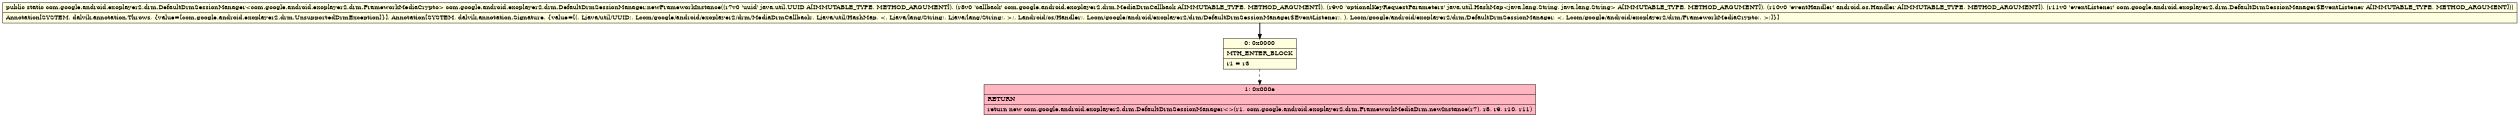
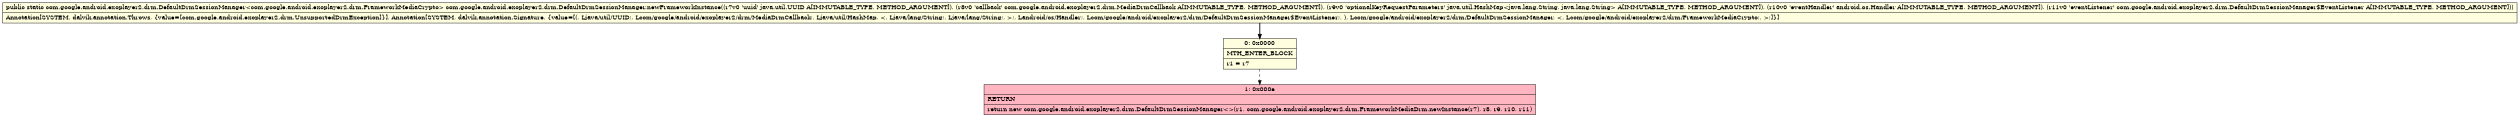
(1238, 64) -> (1238, 64)
